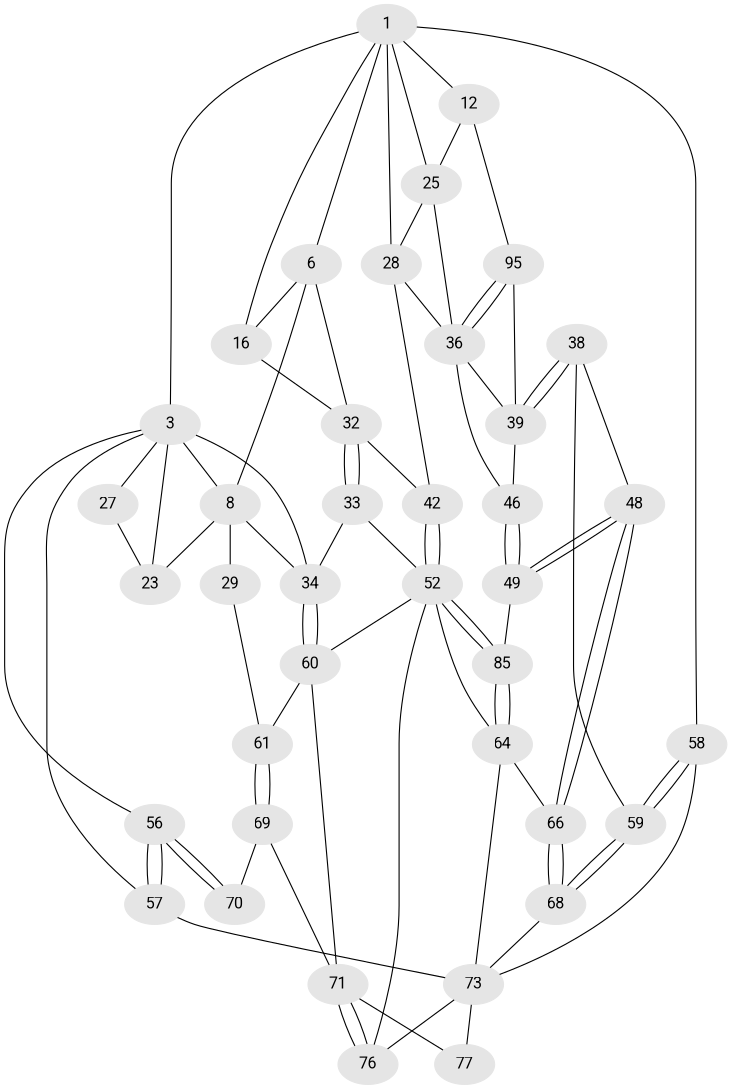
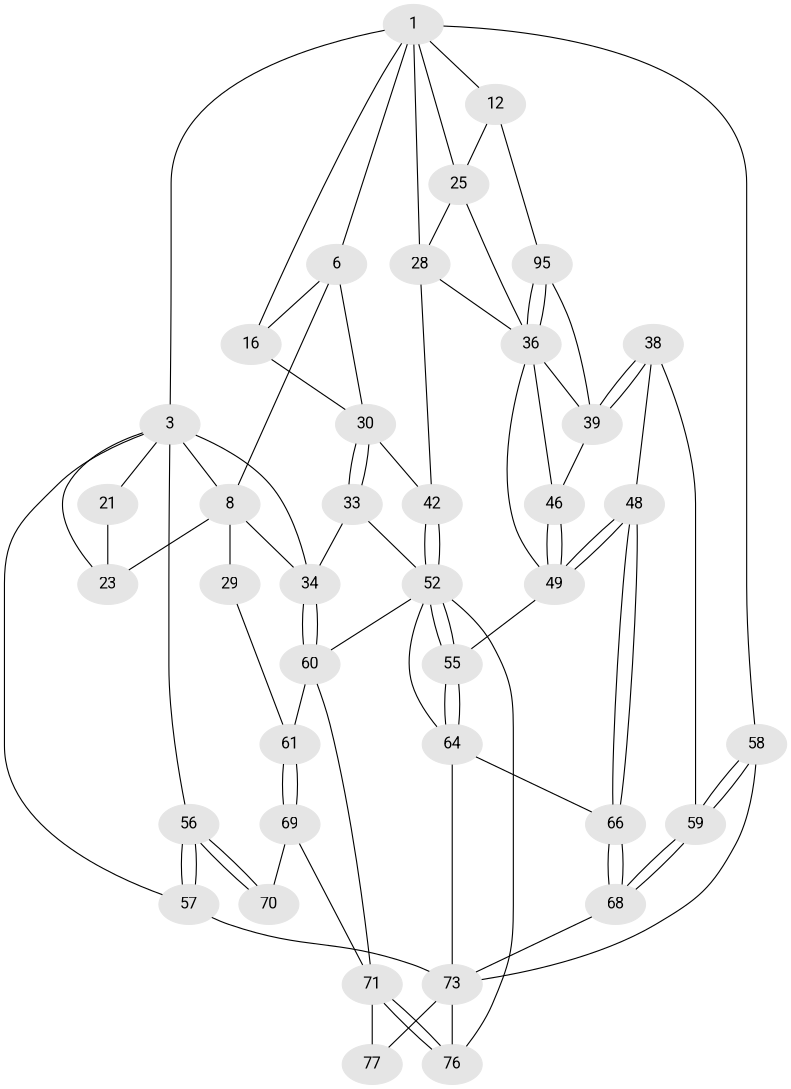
(351, 424) -> (366, 424)
none -> (507, 468)
(108, 504) -> (108, 504)
(502, 664) -> (452, 664)
